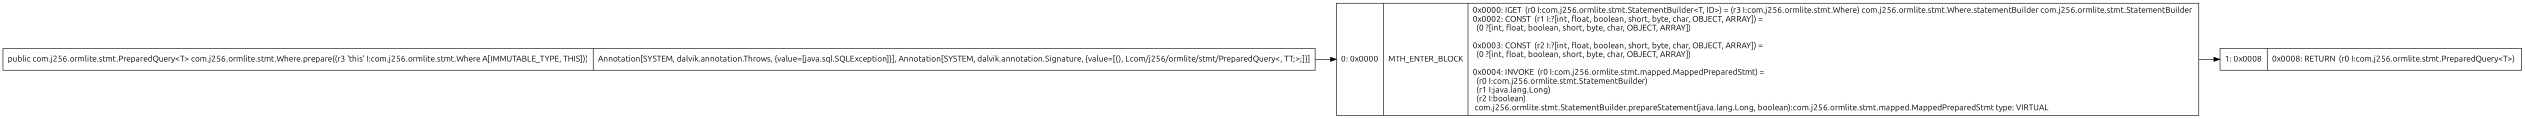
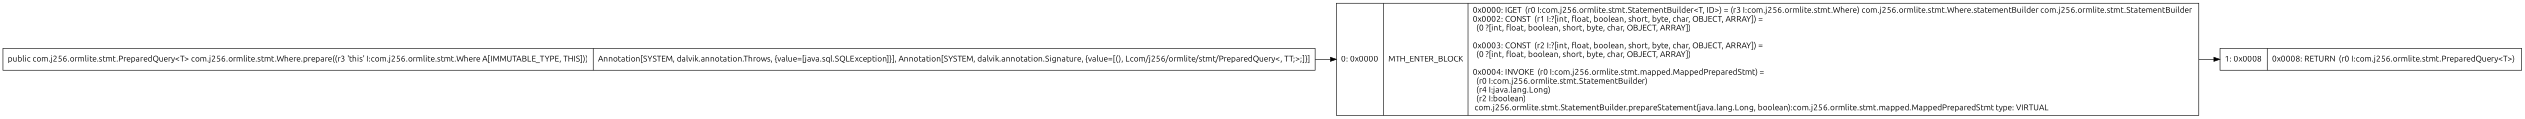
(1512, 90) -> (1512, 90)
